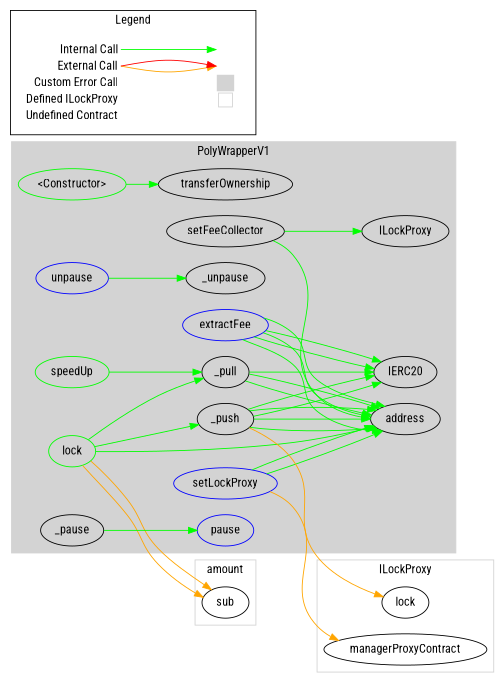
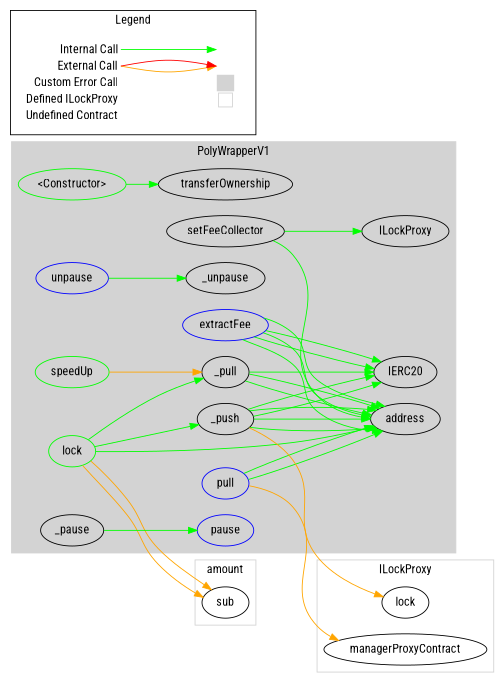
(151, 372) -> (151, 372)
(225, 483) -> (225, 483)
